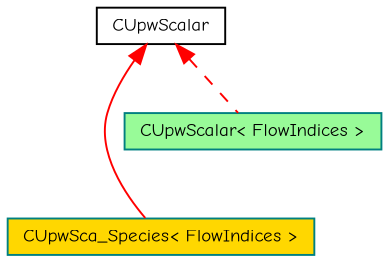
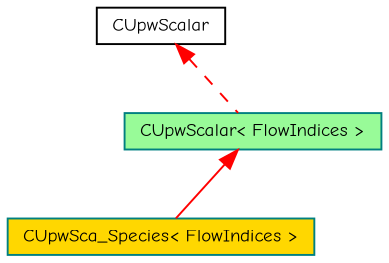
(106, 141) -> (200, 191)
